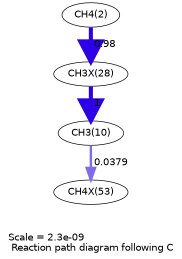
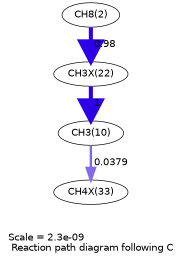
(91, 15) -> (91, 15)
(91, 74) -> (91, 74)
(91, 192) -> (91, 192)
